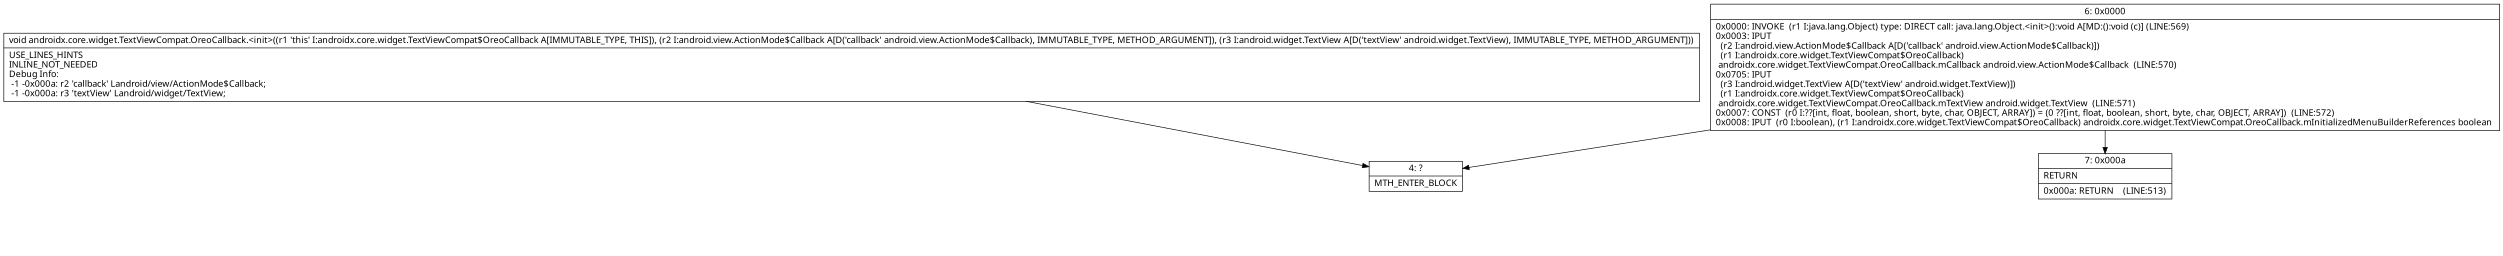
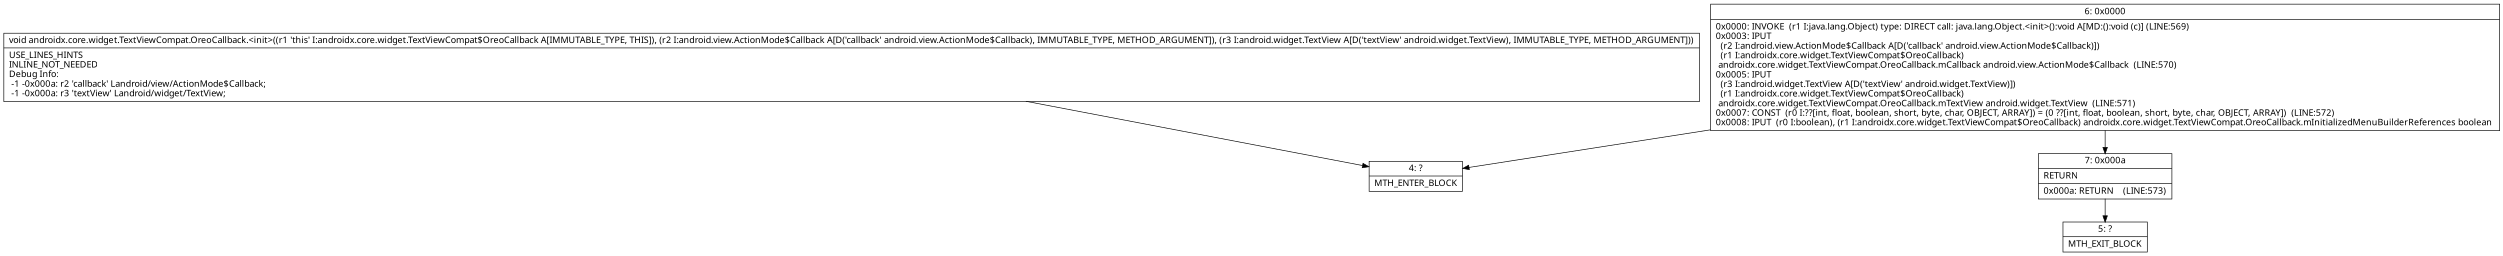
(1746, 75) -> (1746, 75)
(2105, 191) -> (2105, 191)
none -> (2105, 237)
